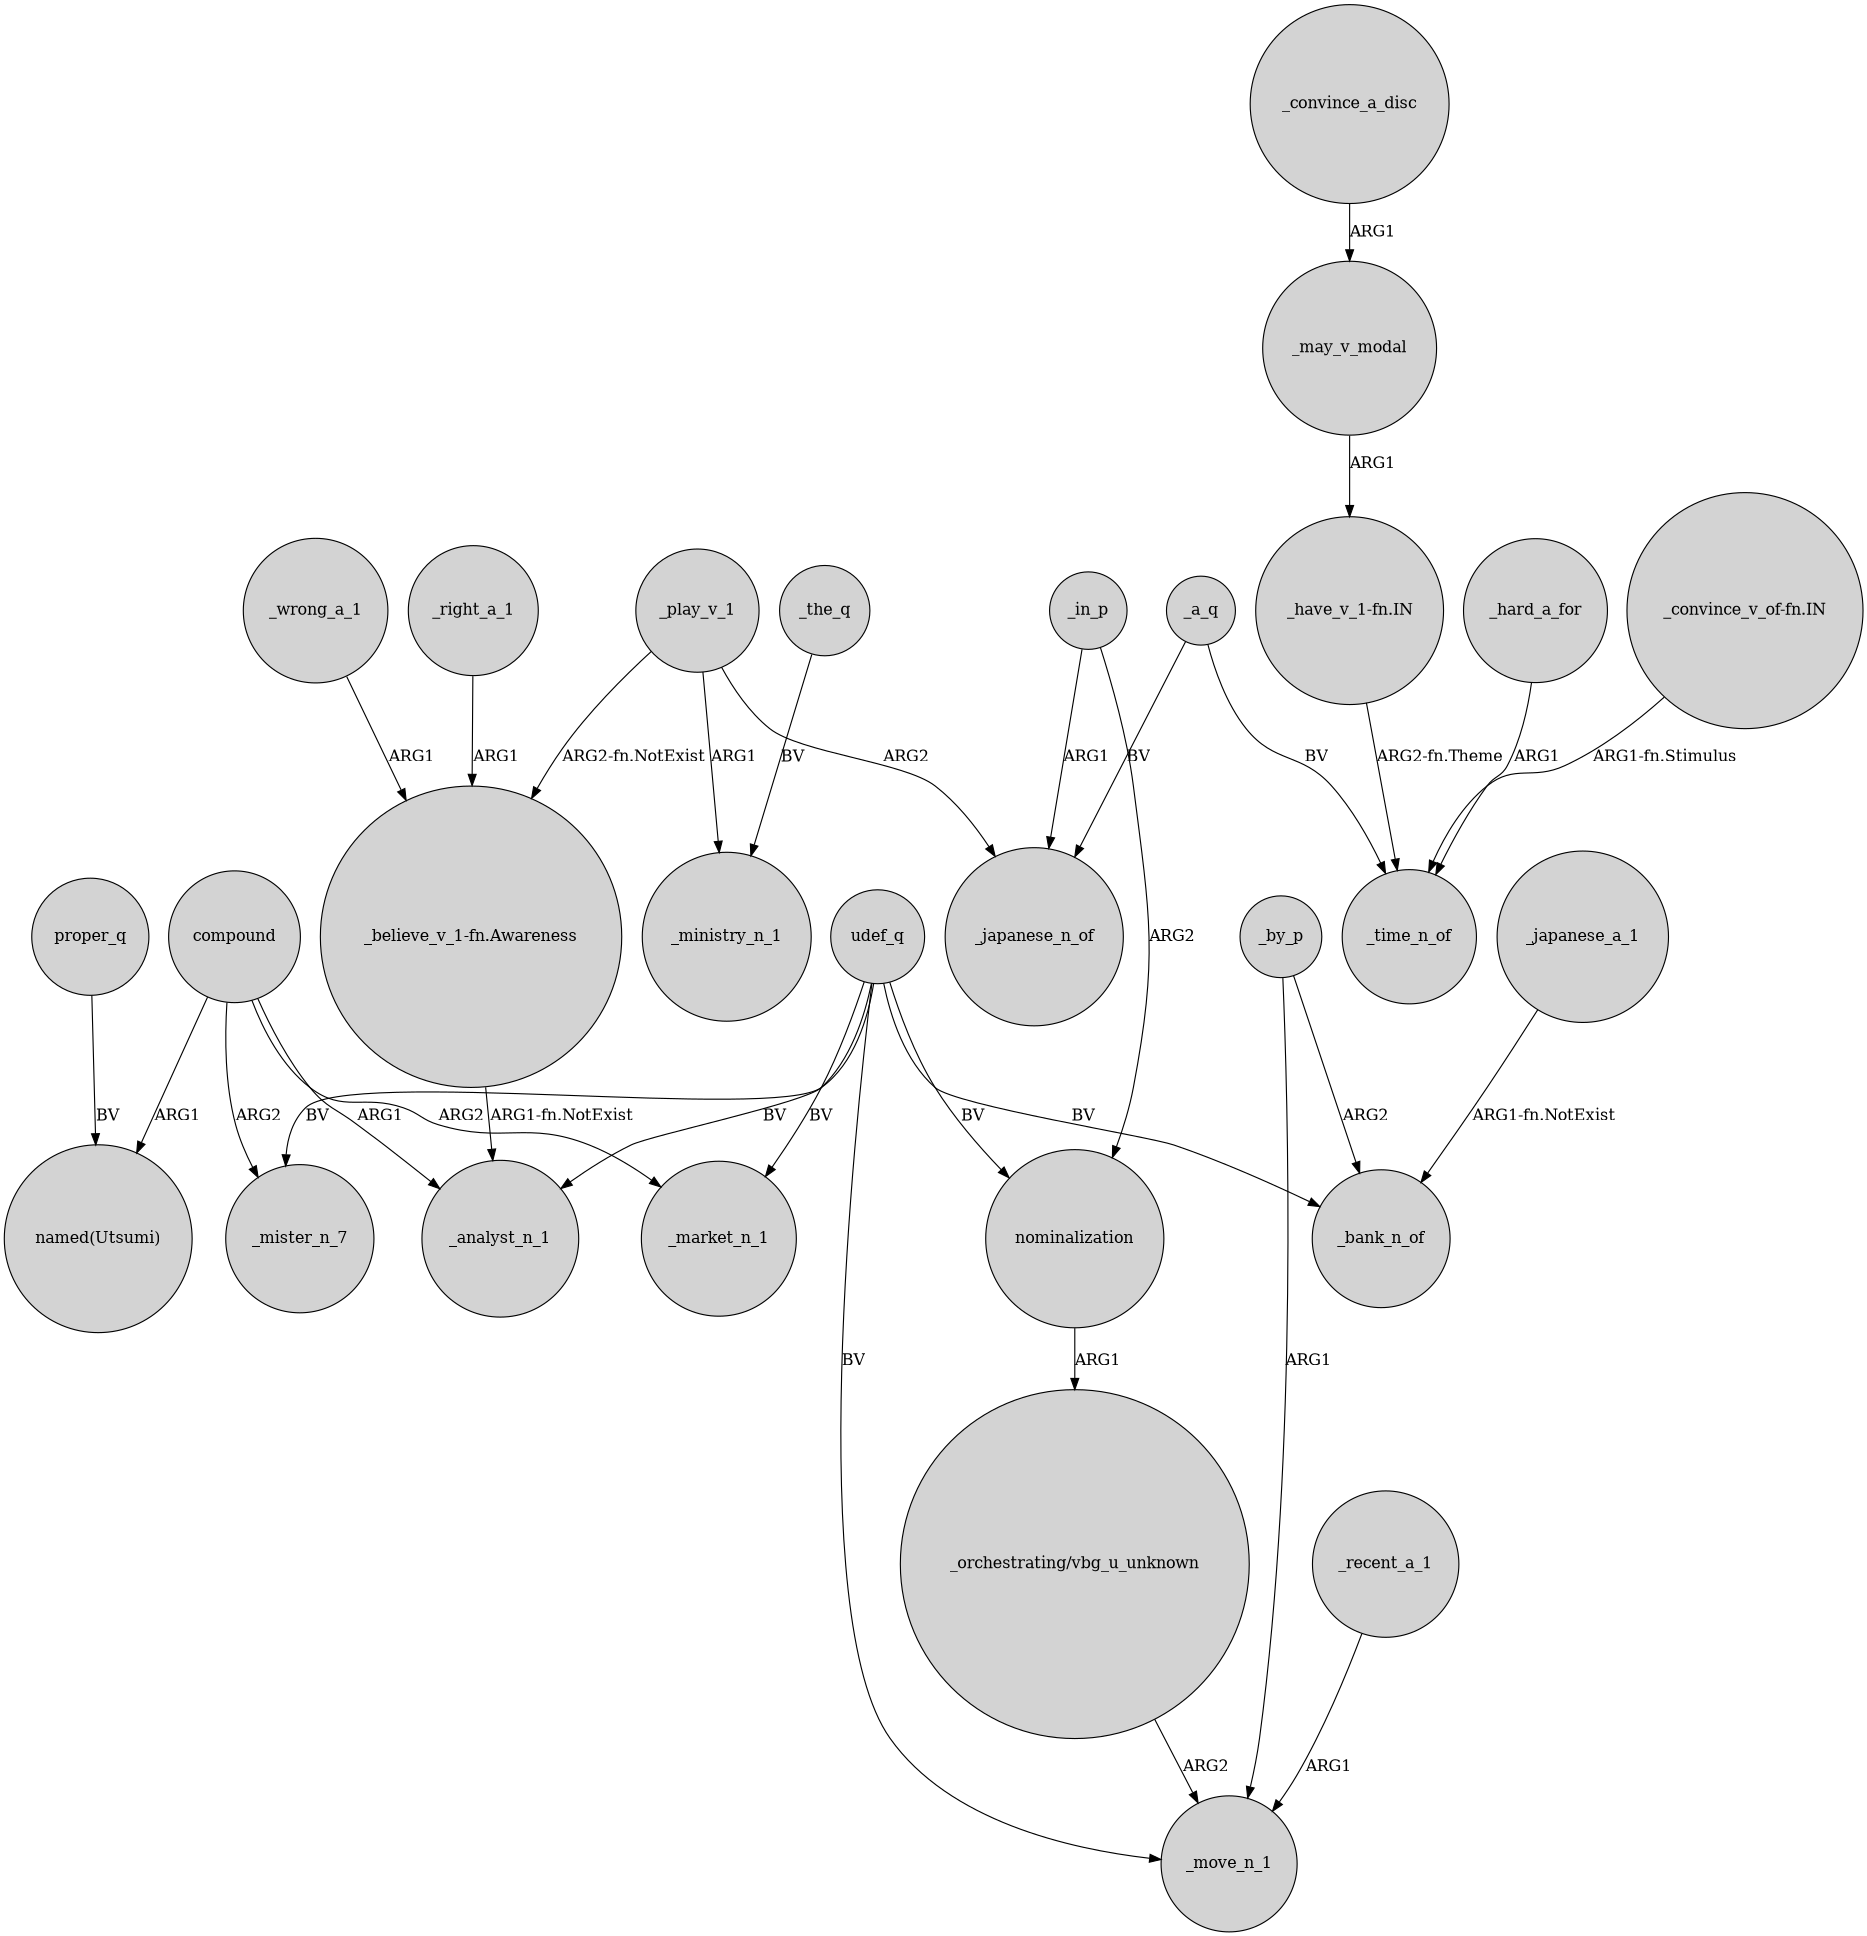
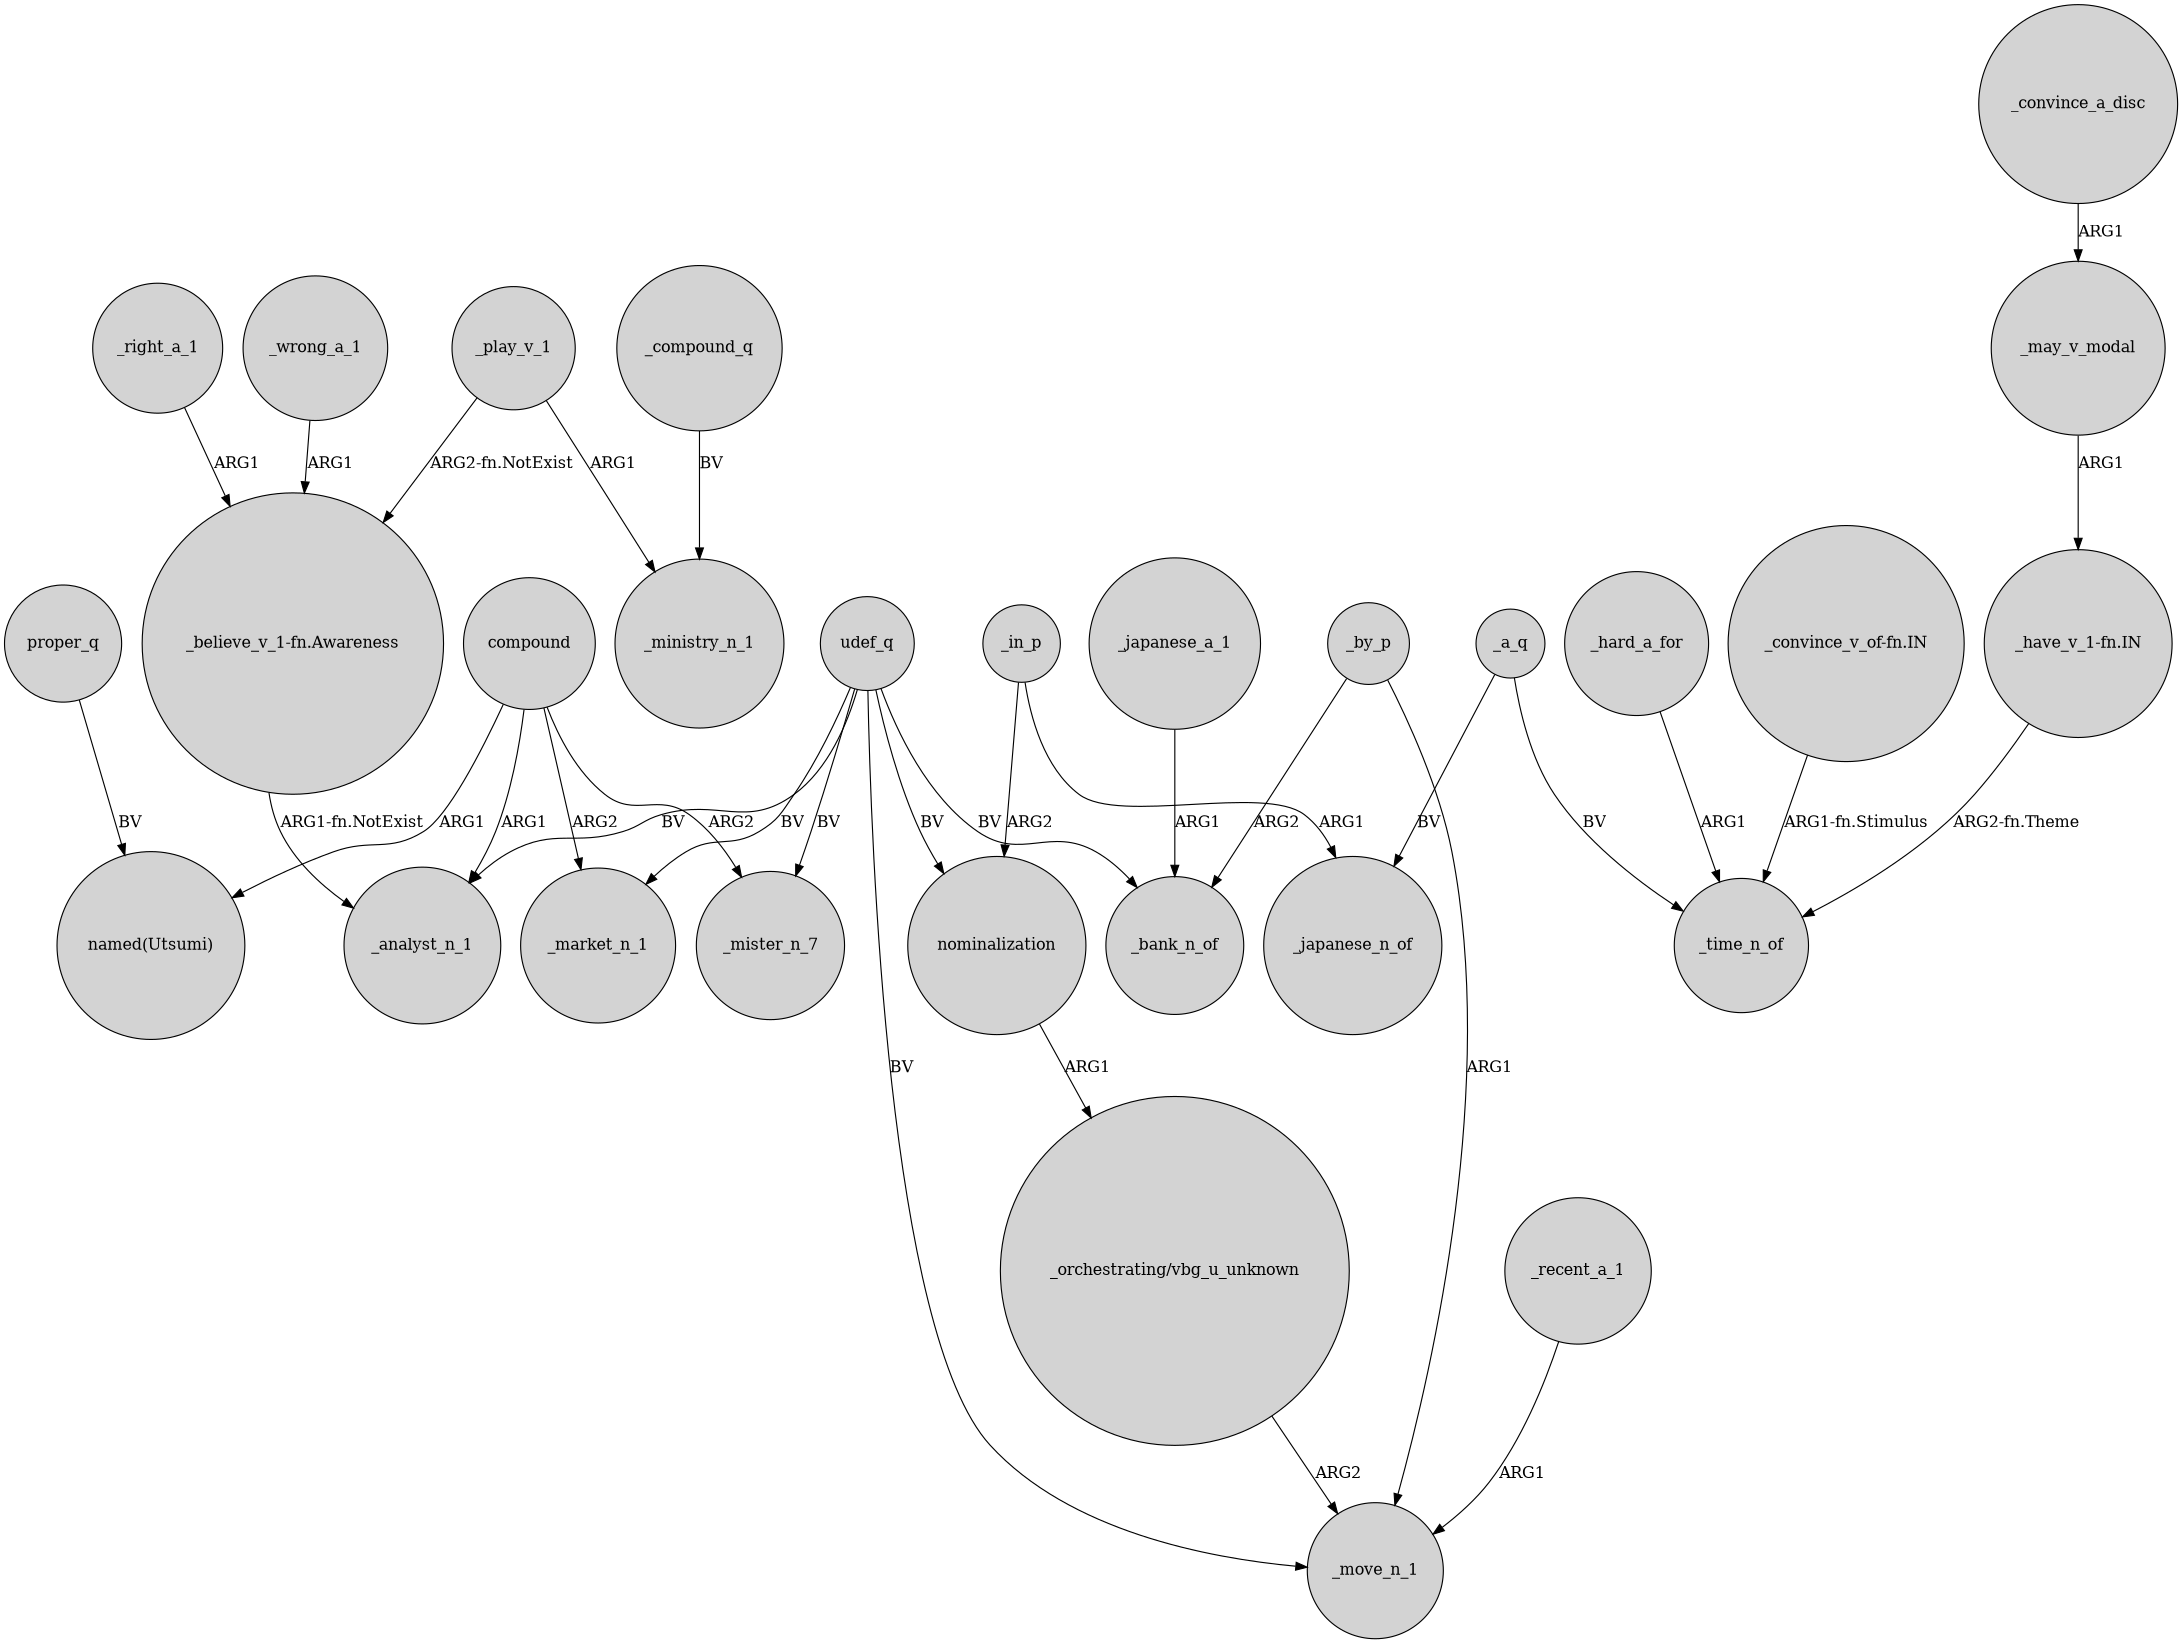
(825, 611) -> (699, 348)
(854, 758) -> none
(1544, 1116) -> (1198, 823)
